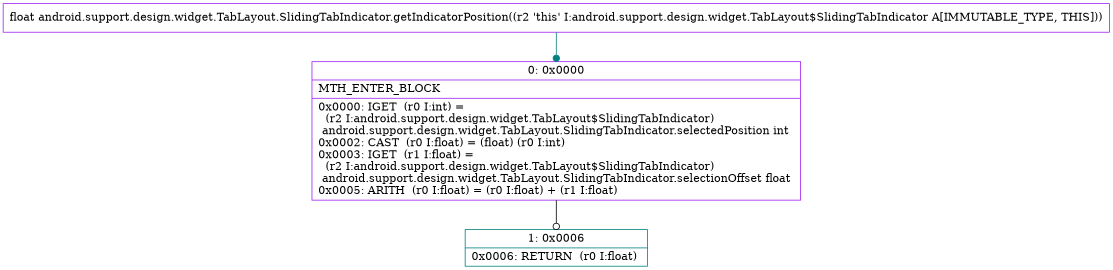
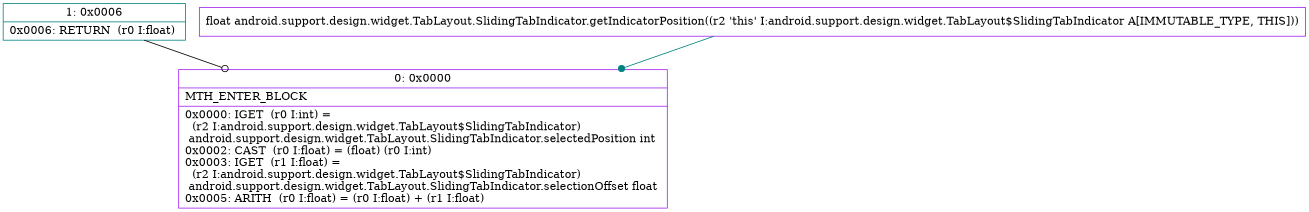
(556, 212) -> (183, 54)
